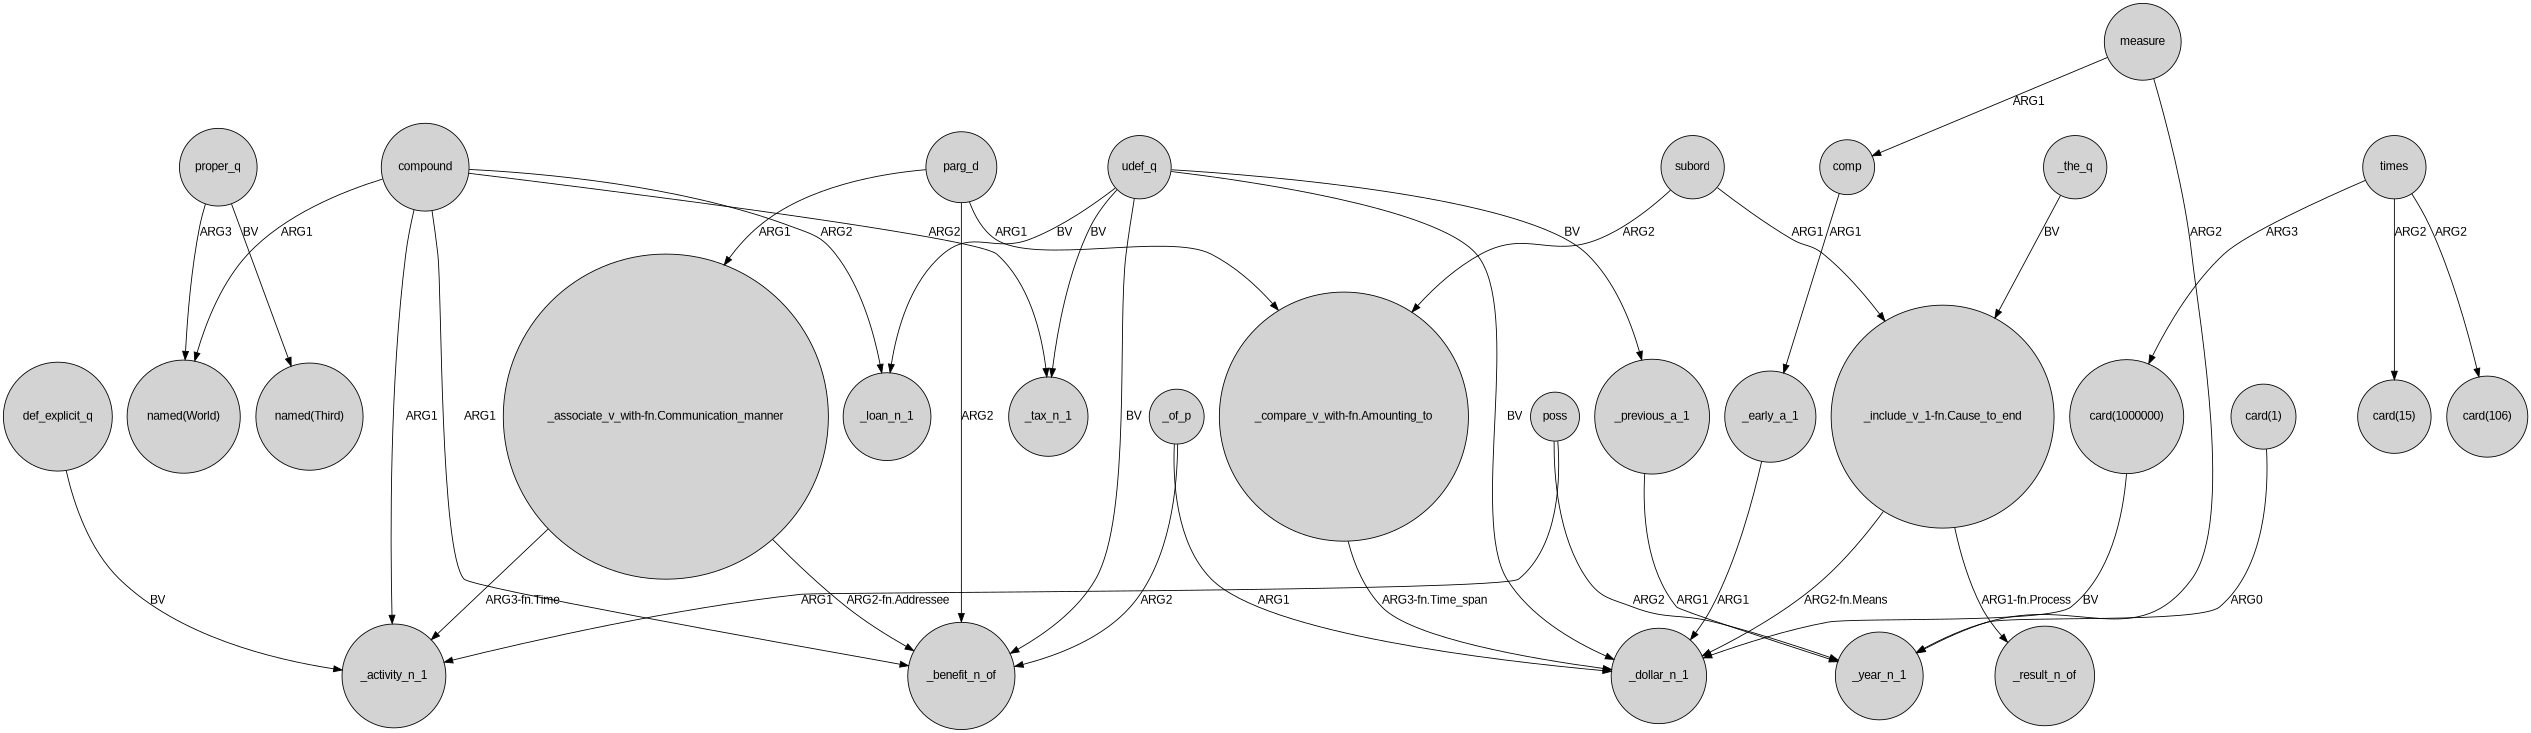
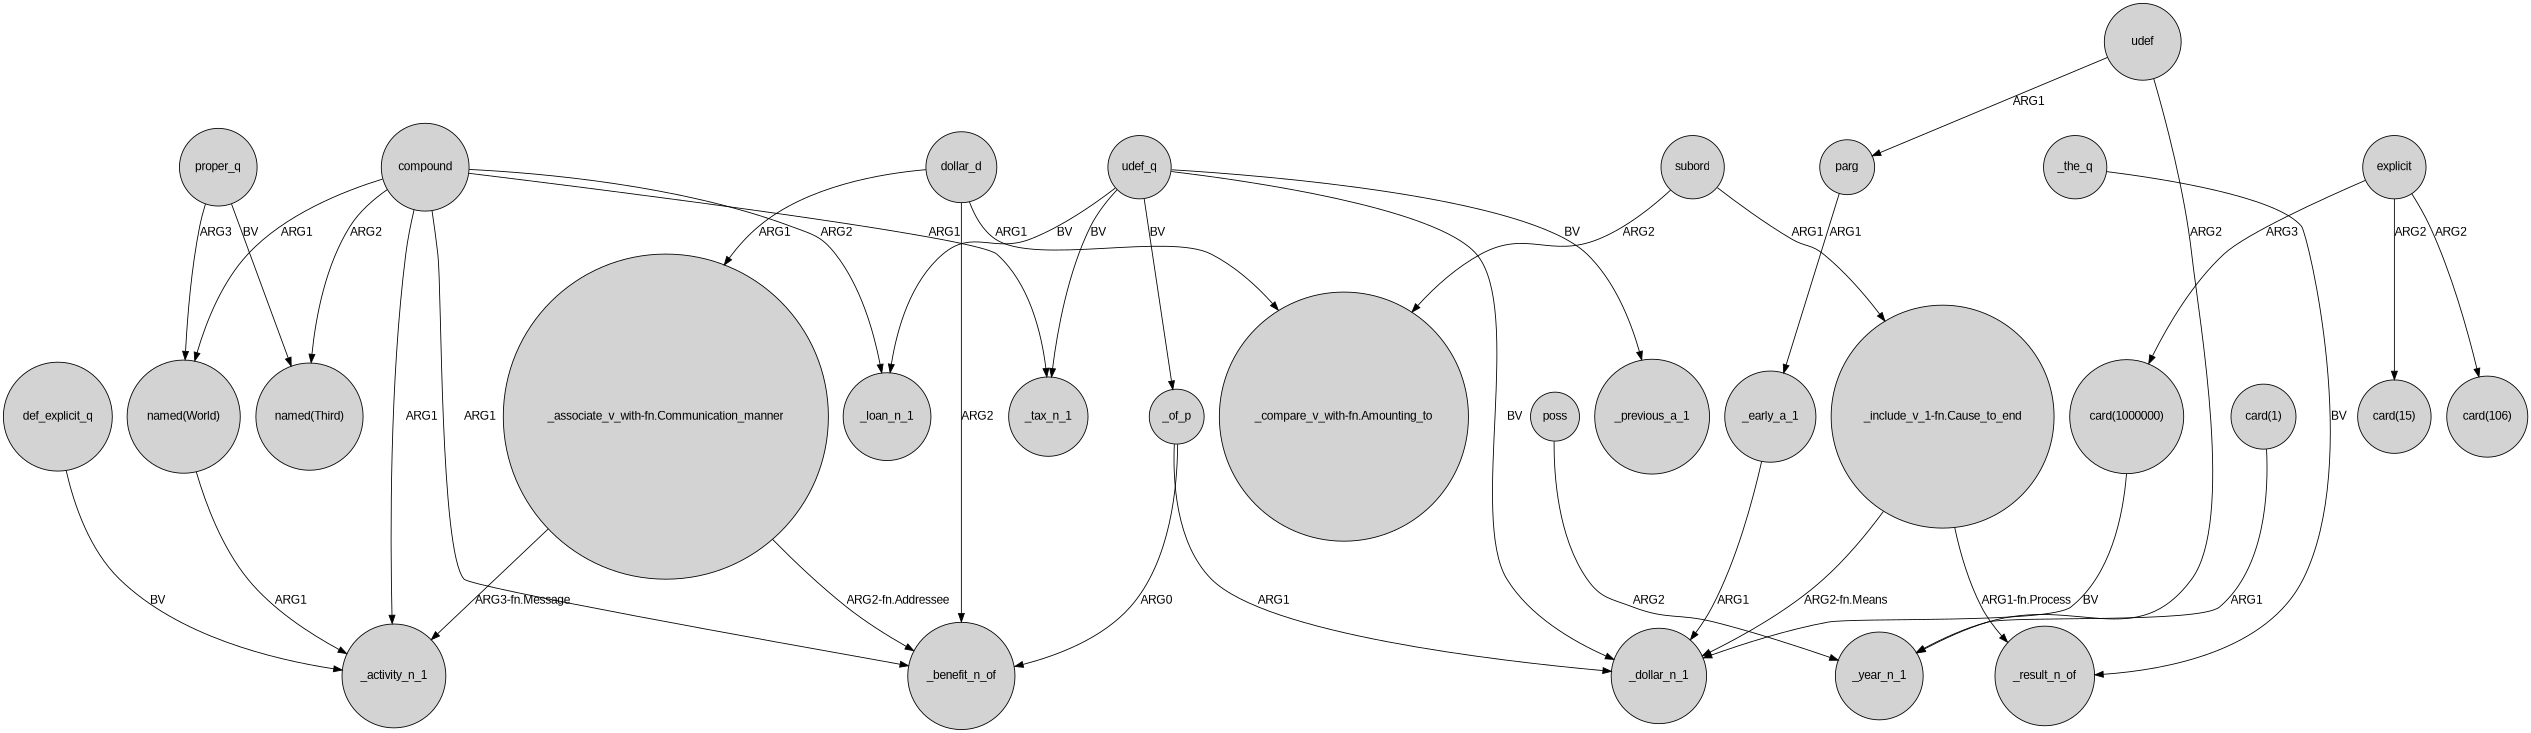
(2143, 42) -> (2143, 42)
(961, 167) -> (961, 167)
(1847, 167) -> (1847, 167)
(2394, 167) -> (2394, 167)
(945, 233) -> (945, 233)
(2030, 253) -> (2330, 416)
none -> (332, 263)
(1120, 443) -> (1158, 290)
(1057, 592) -> (247, 578)
(523, 601) -> (523, 601)
(1156, 601) -> (1156, 601)
(2247, 601) -> (2247, 601)
(1687, 611) -> none
(1453, 639) -> none
